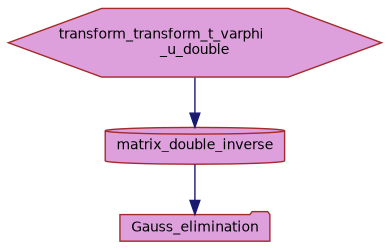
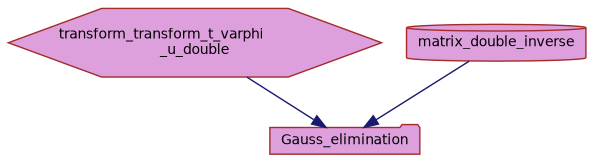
(195, 95) -> (280, 98)
